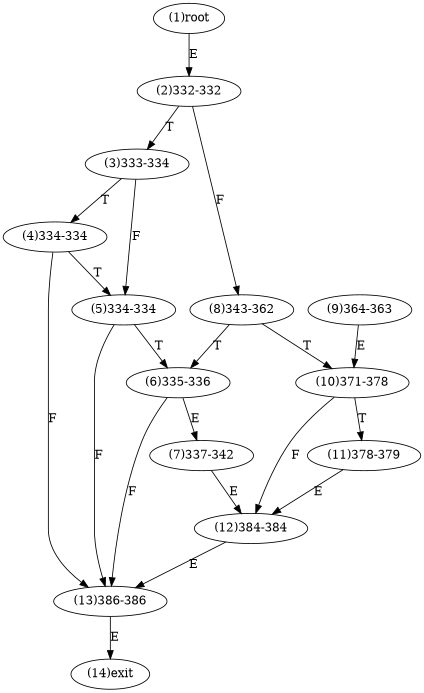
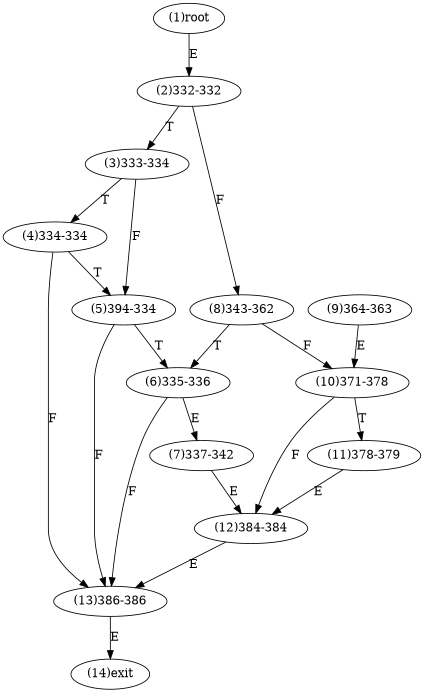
(124, 310) -> (124, 310)
(307, 346) -> (307, 346)
